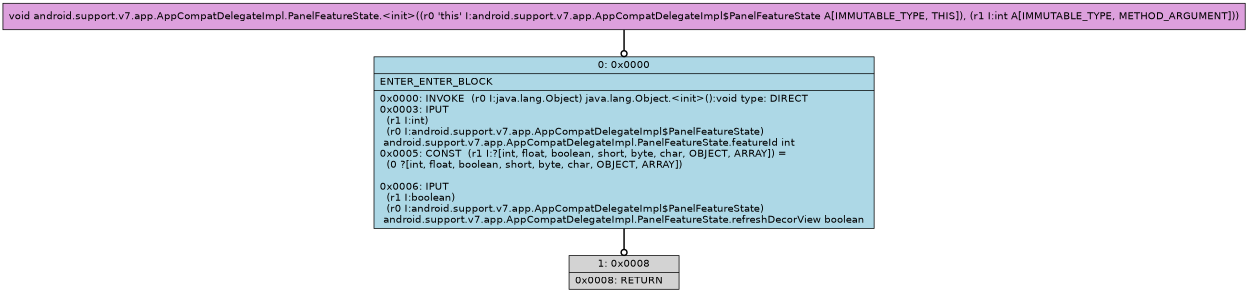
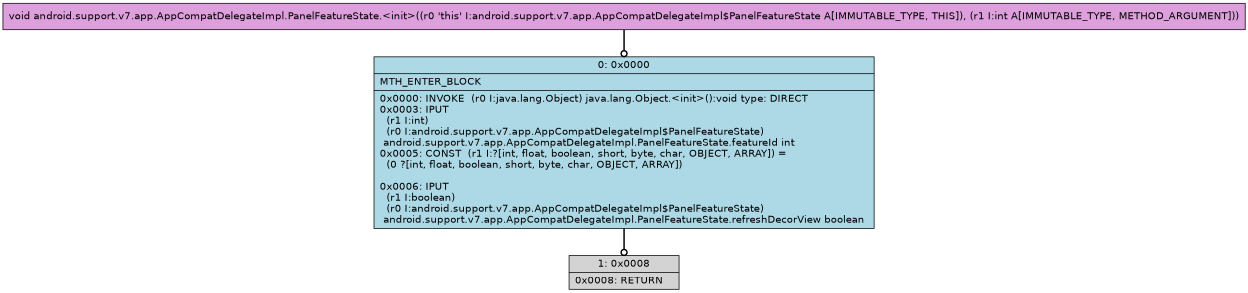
(436, 82) -> (431, 82)
